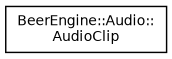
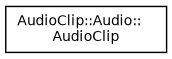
(86, 29) -> (86, 29)
